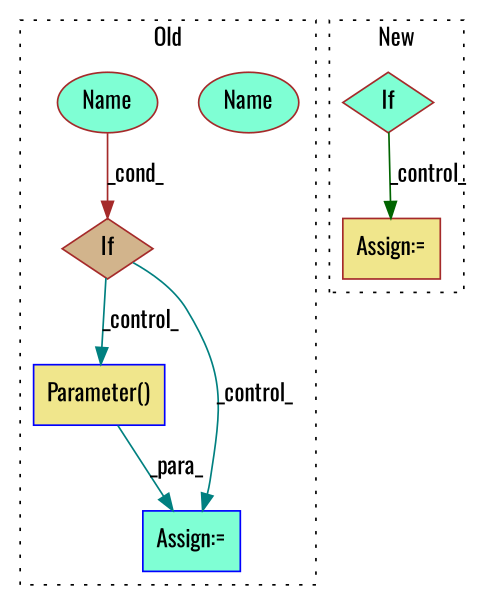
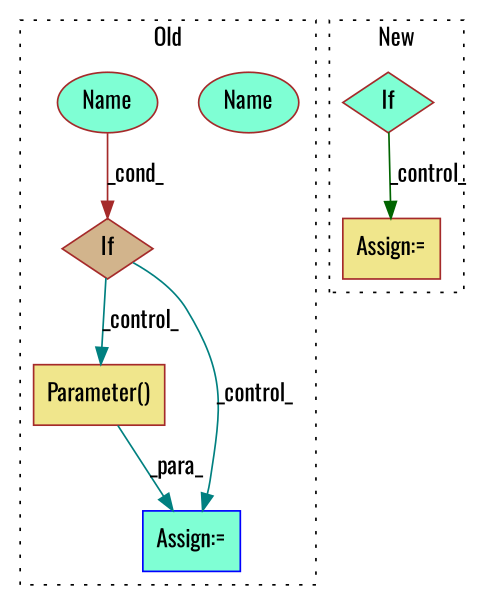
(99, 395) -> (99, 395)
